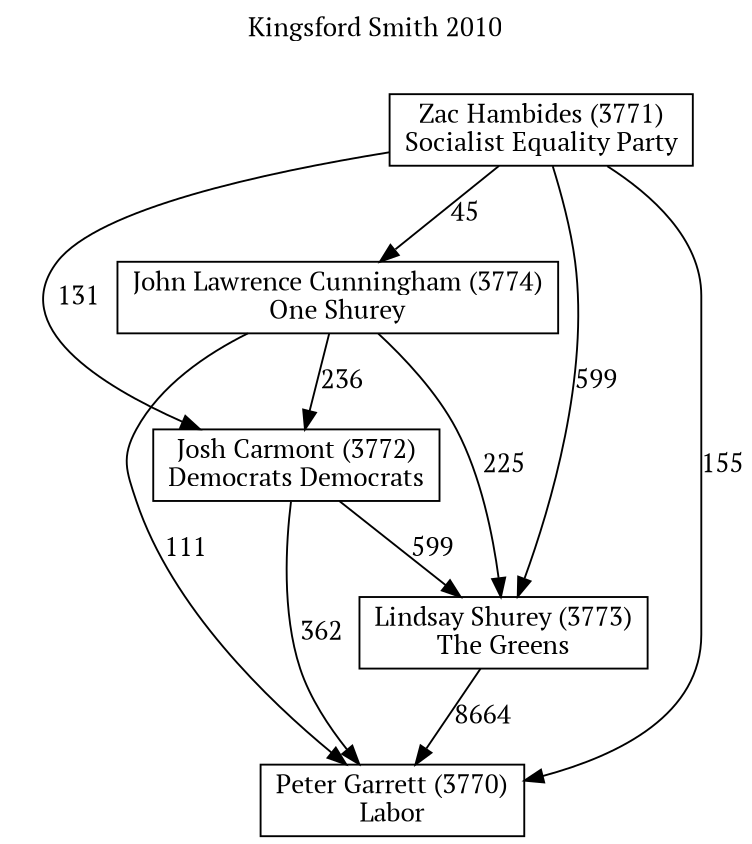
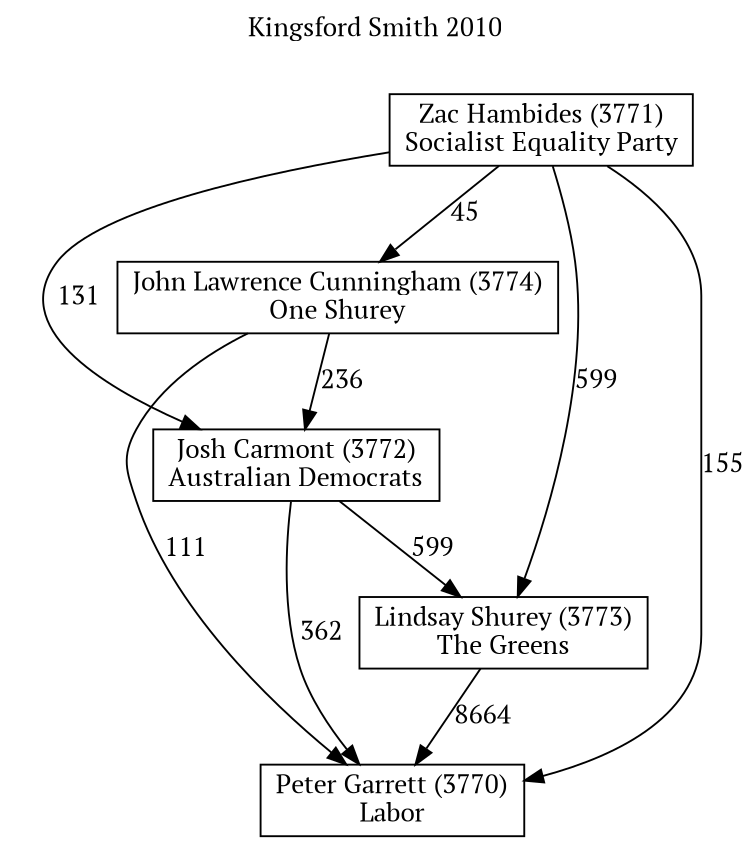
(463, 443) -> none
(296, 465) -> (296, 465)
